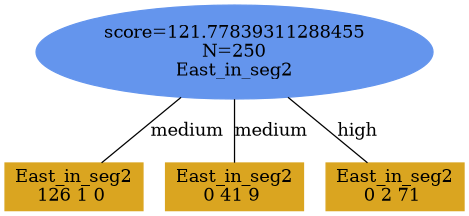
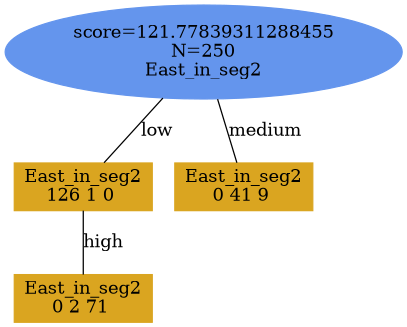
(328, 130) -> (83, 243)
(187, 131) -> (157, 131)
